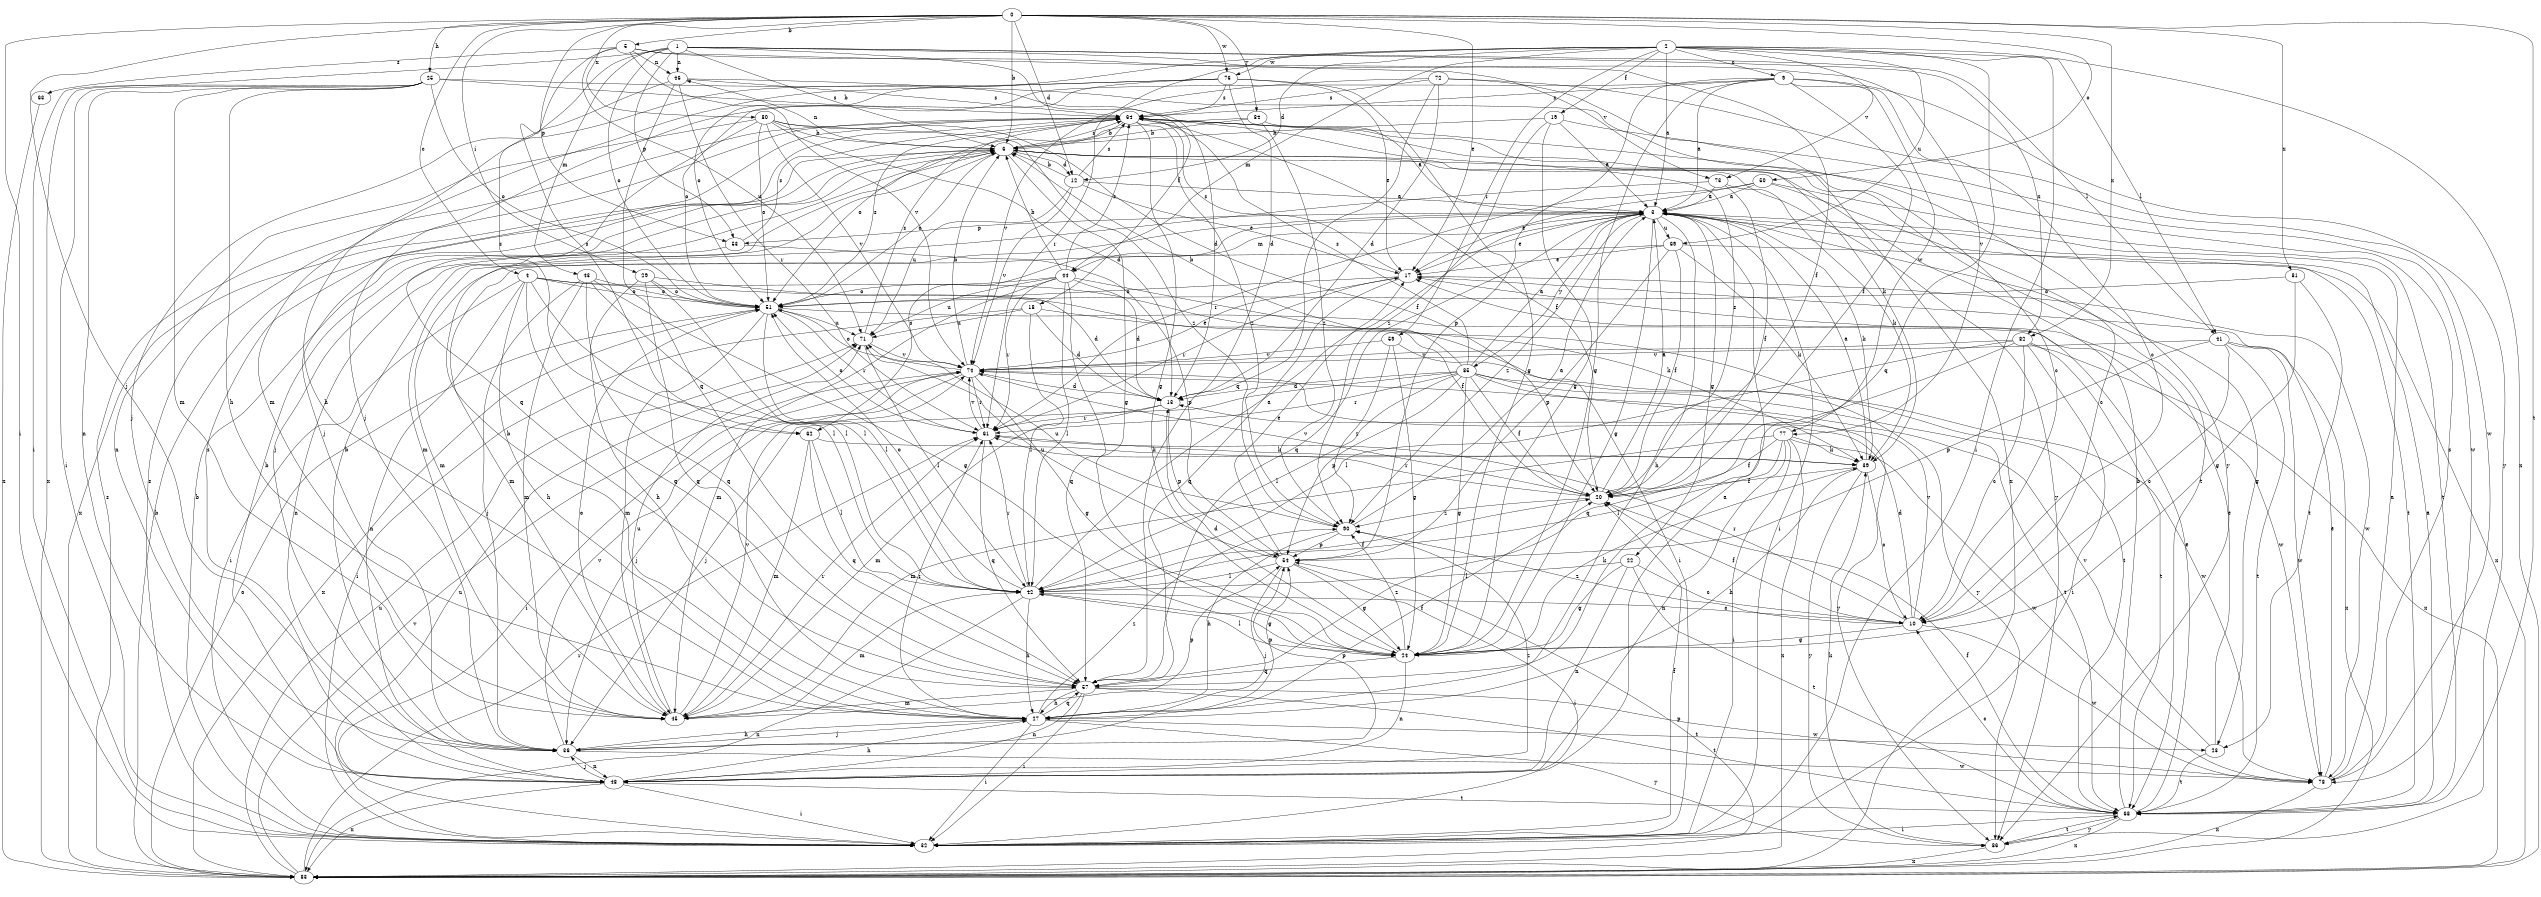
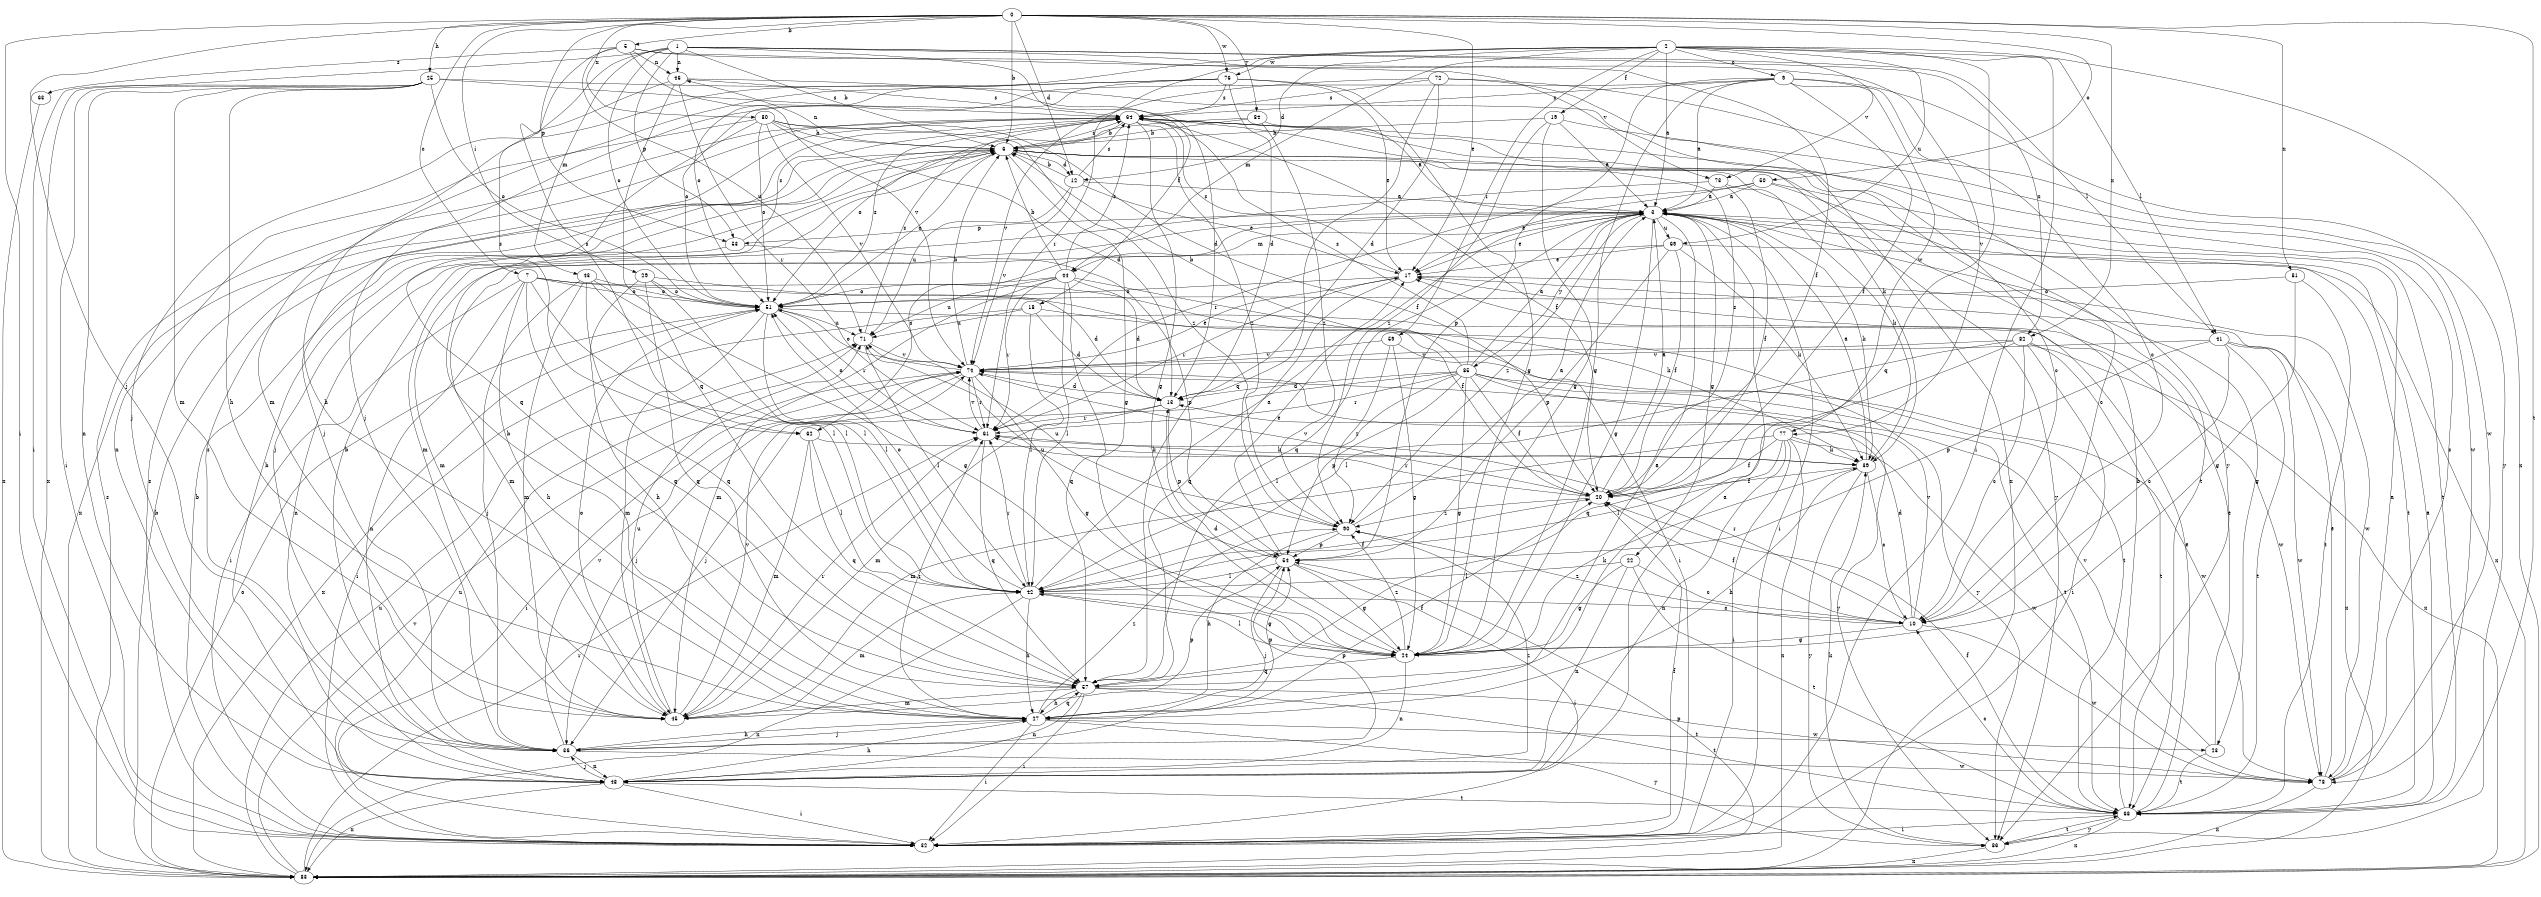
(528, 276) -> (528, 276)
(1657, 466) -> (1657, 466)
(2307, 522) -> (2320, 602)
